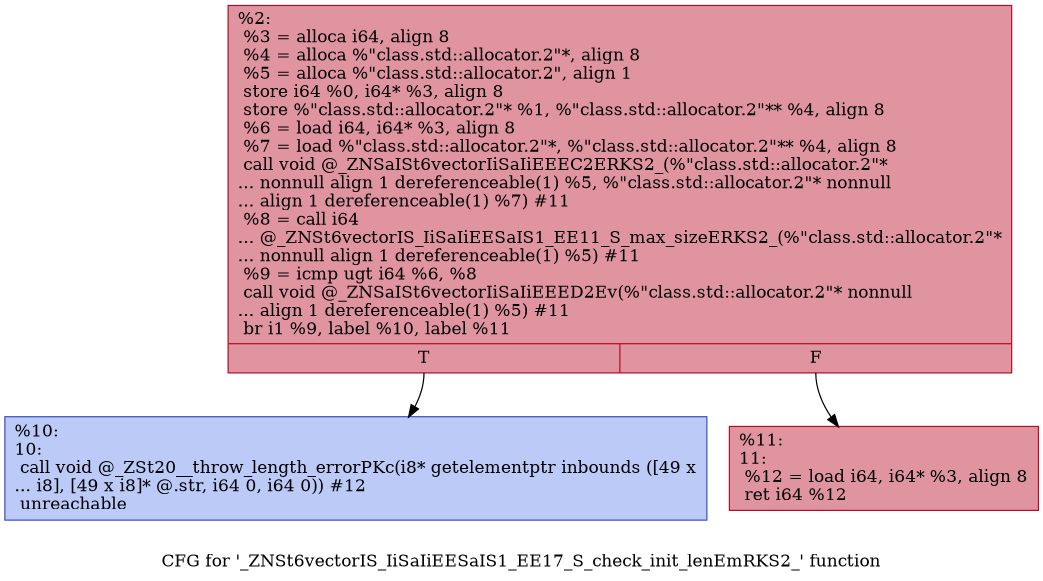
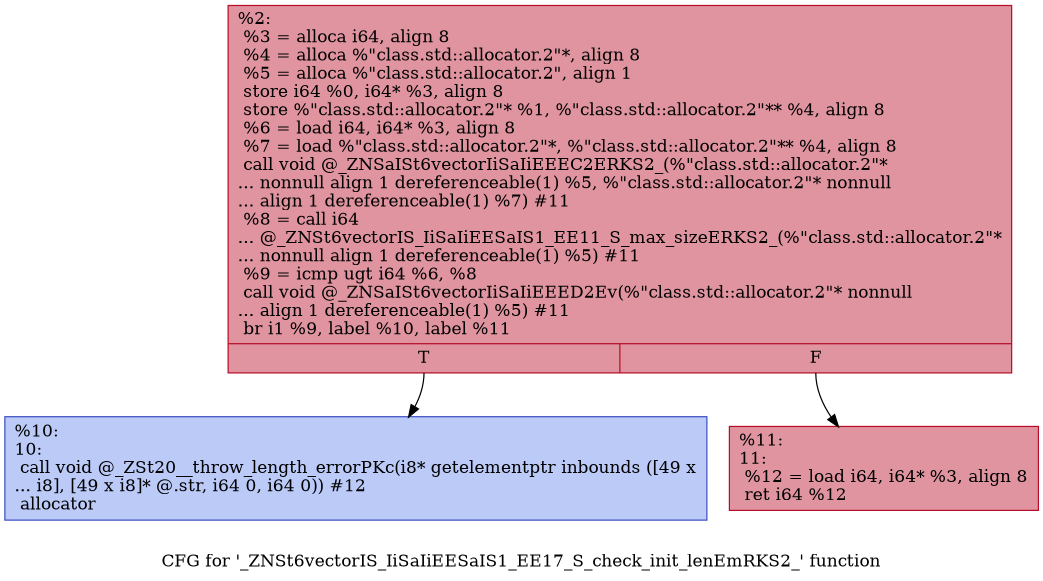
(71, 504) -> (55, 504)
